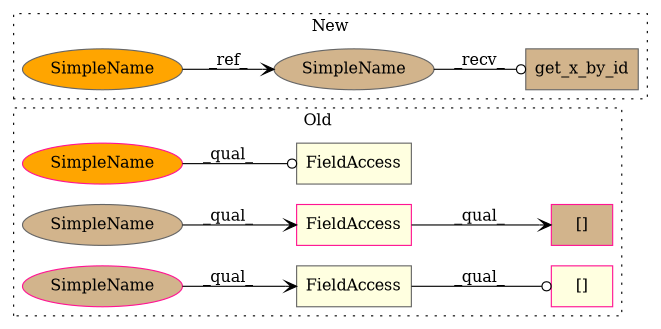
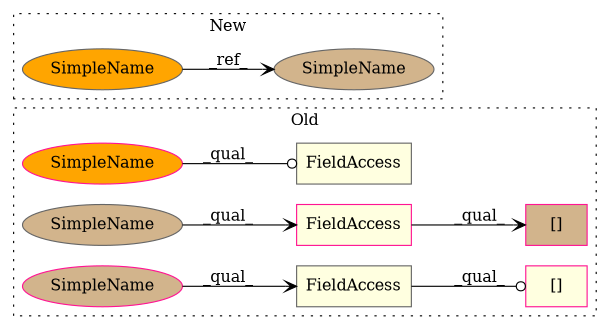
(582, 69) -> none
